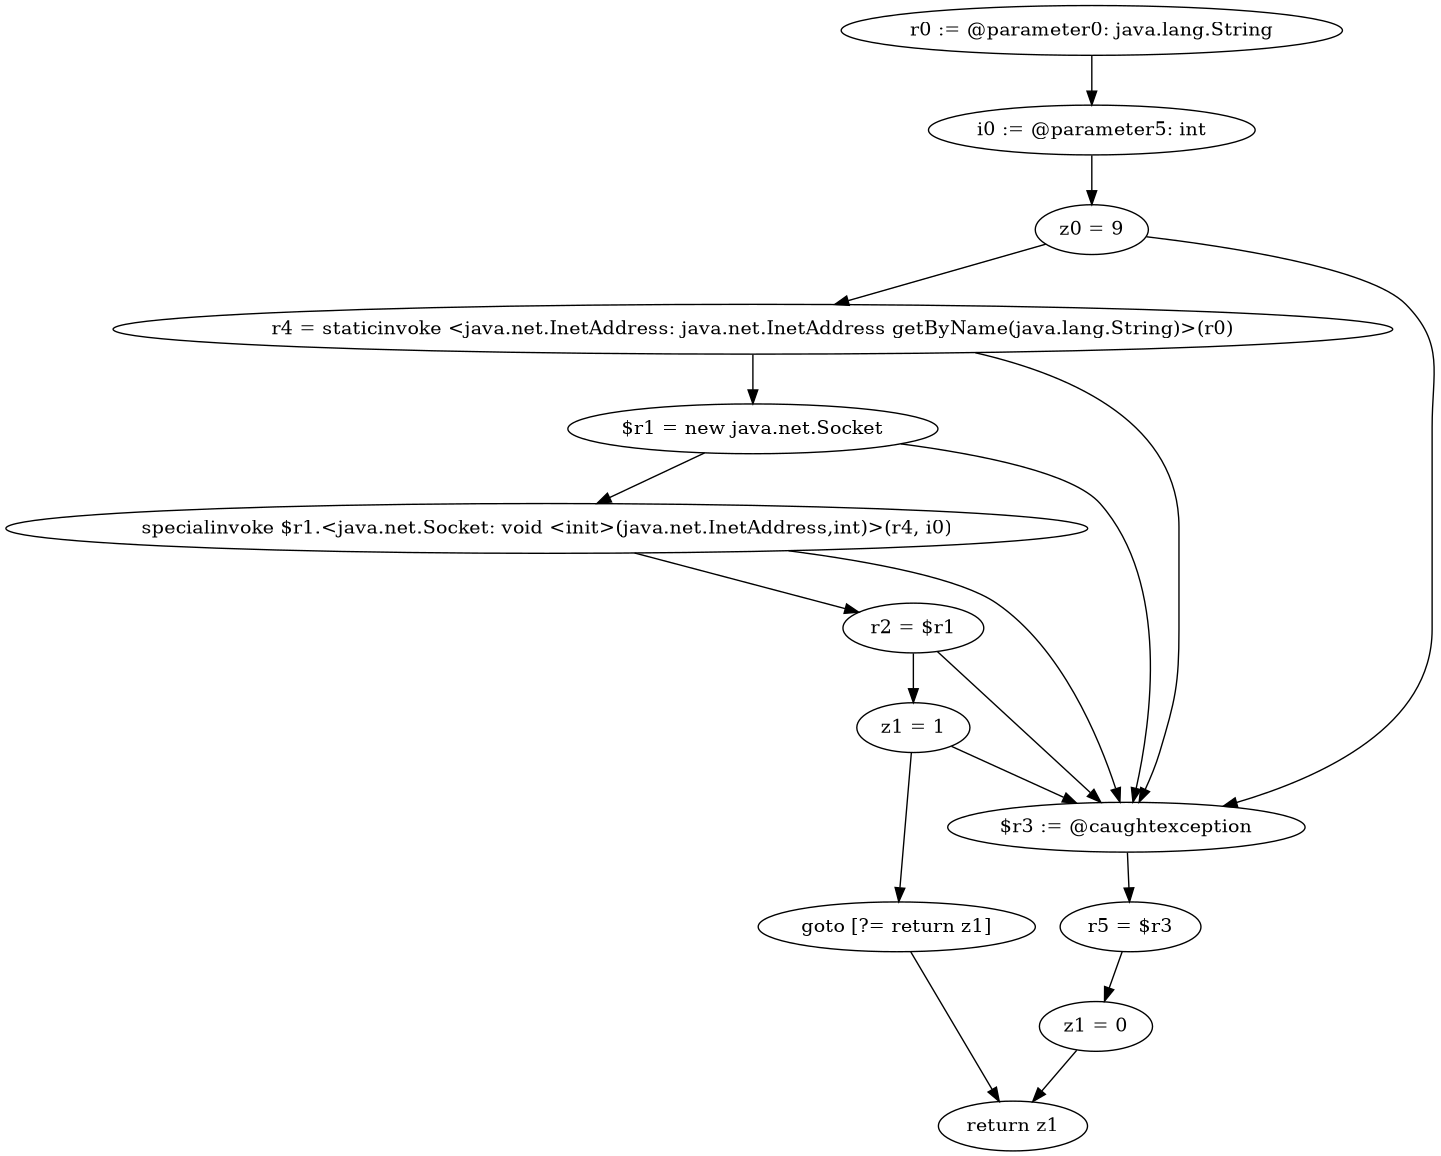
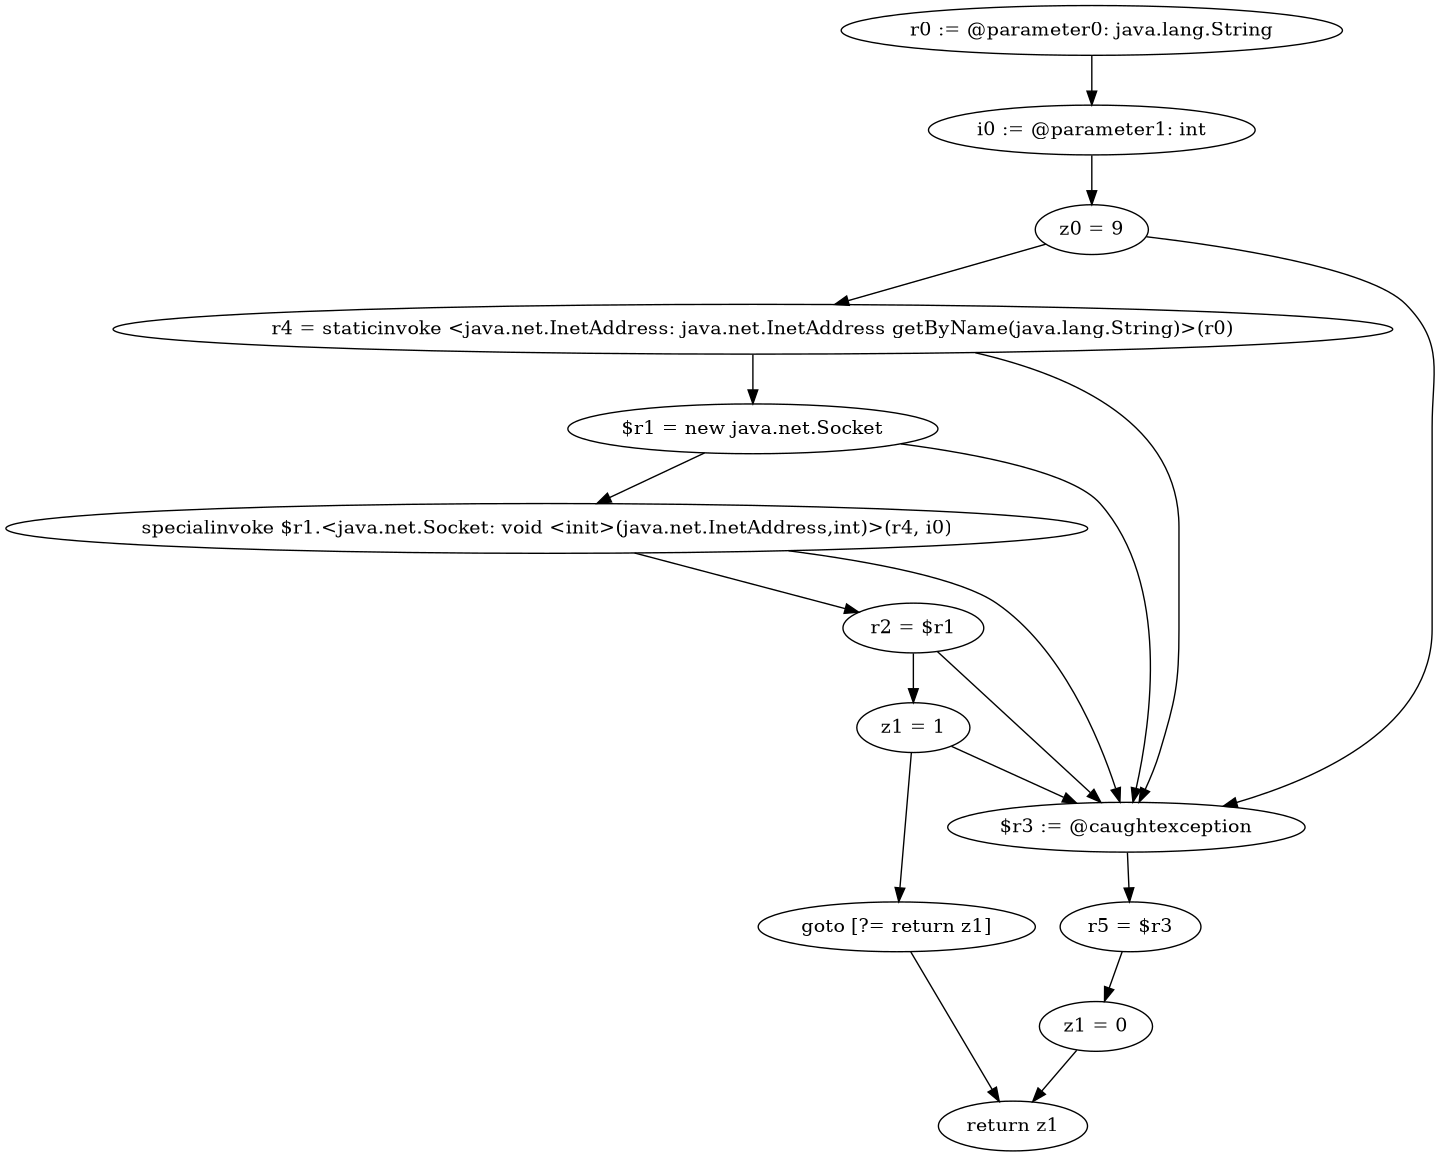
(1092, 130) -> (1092, 130)
